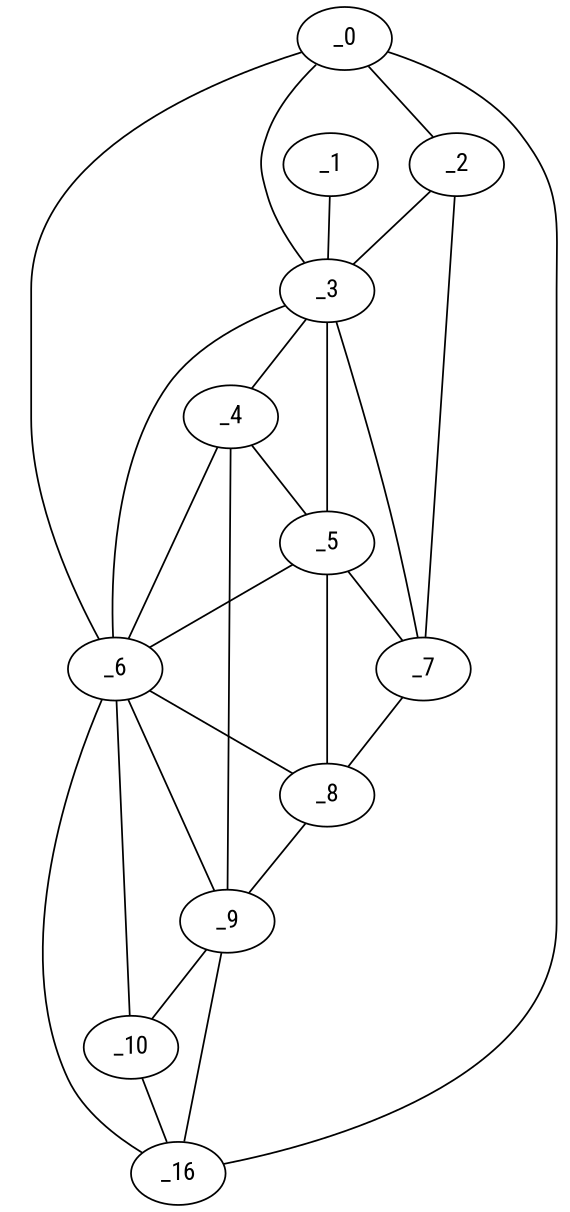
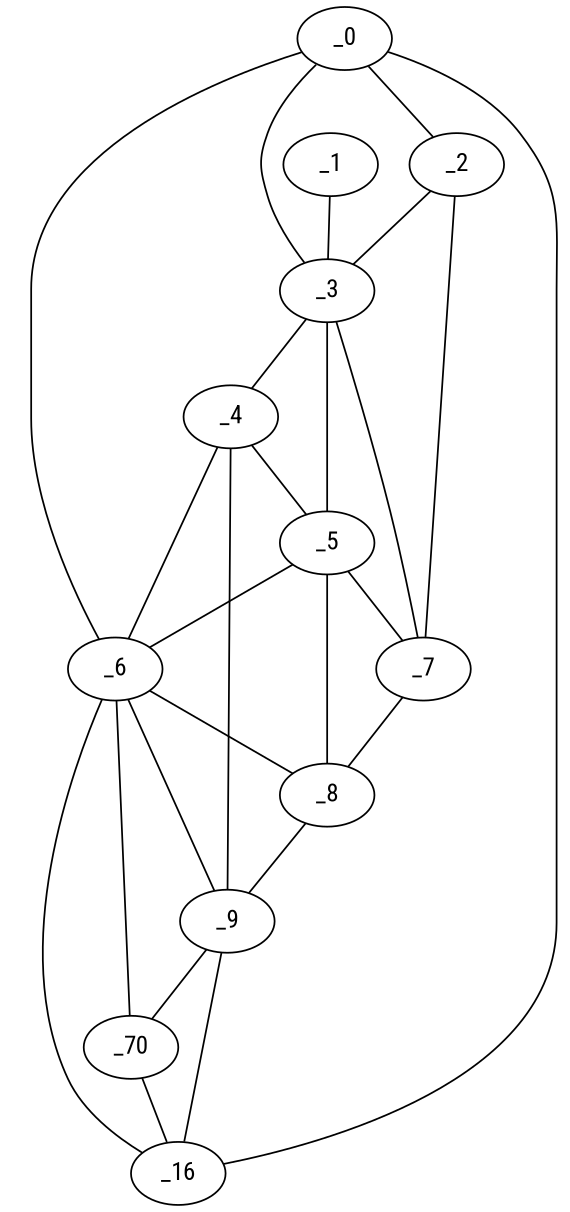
(141, 438) -> none
(131, 1047) -> (131, 1047)
